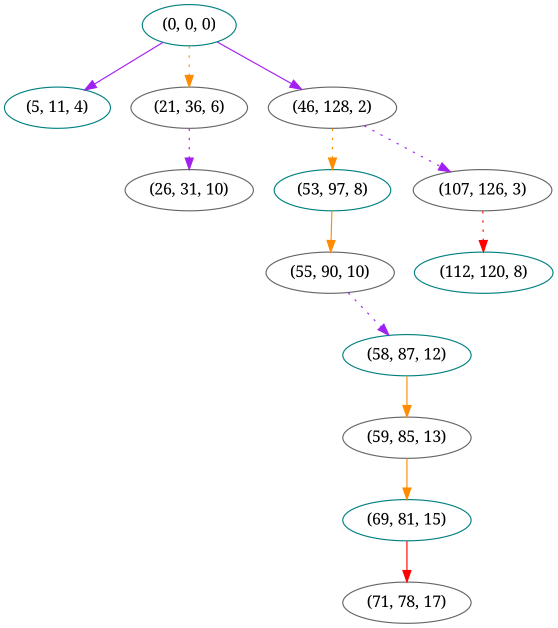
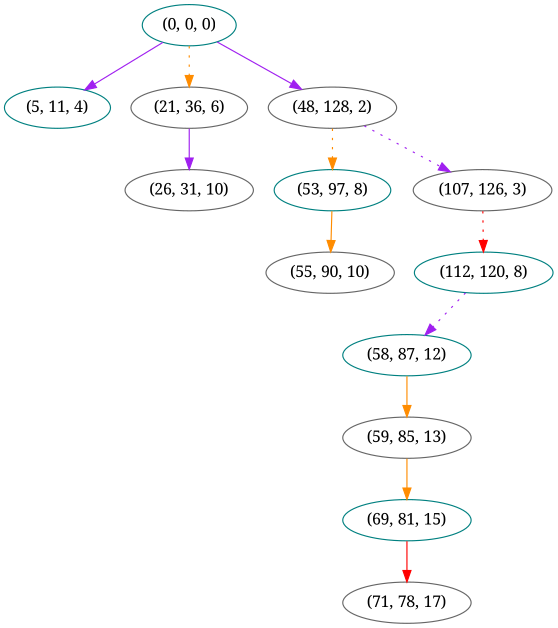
(332, 108) -> (332, 108)
(189, 143) -> (189, 143)
(365, 310) -> (449, 310)
